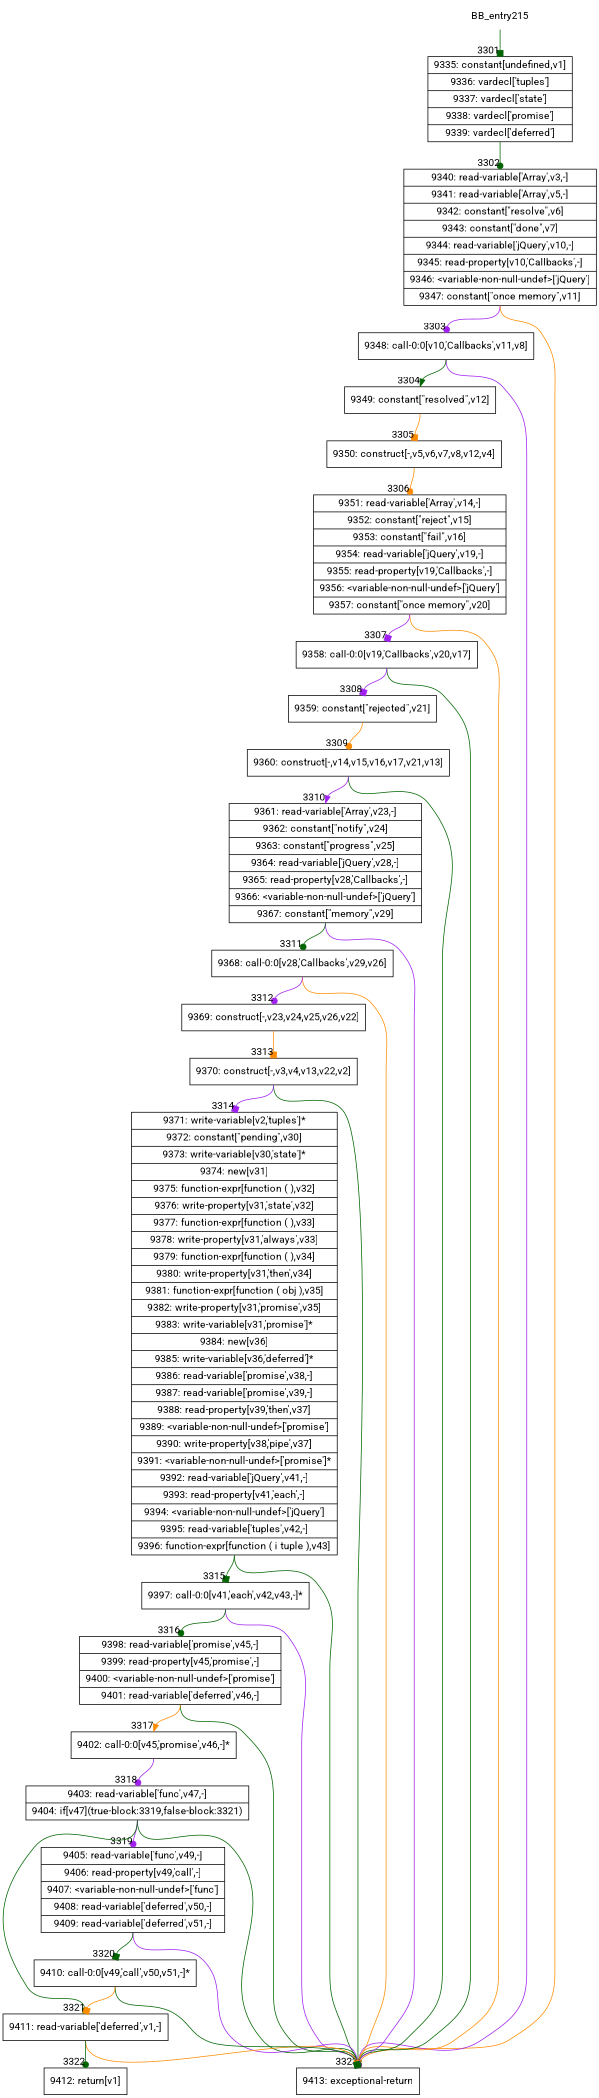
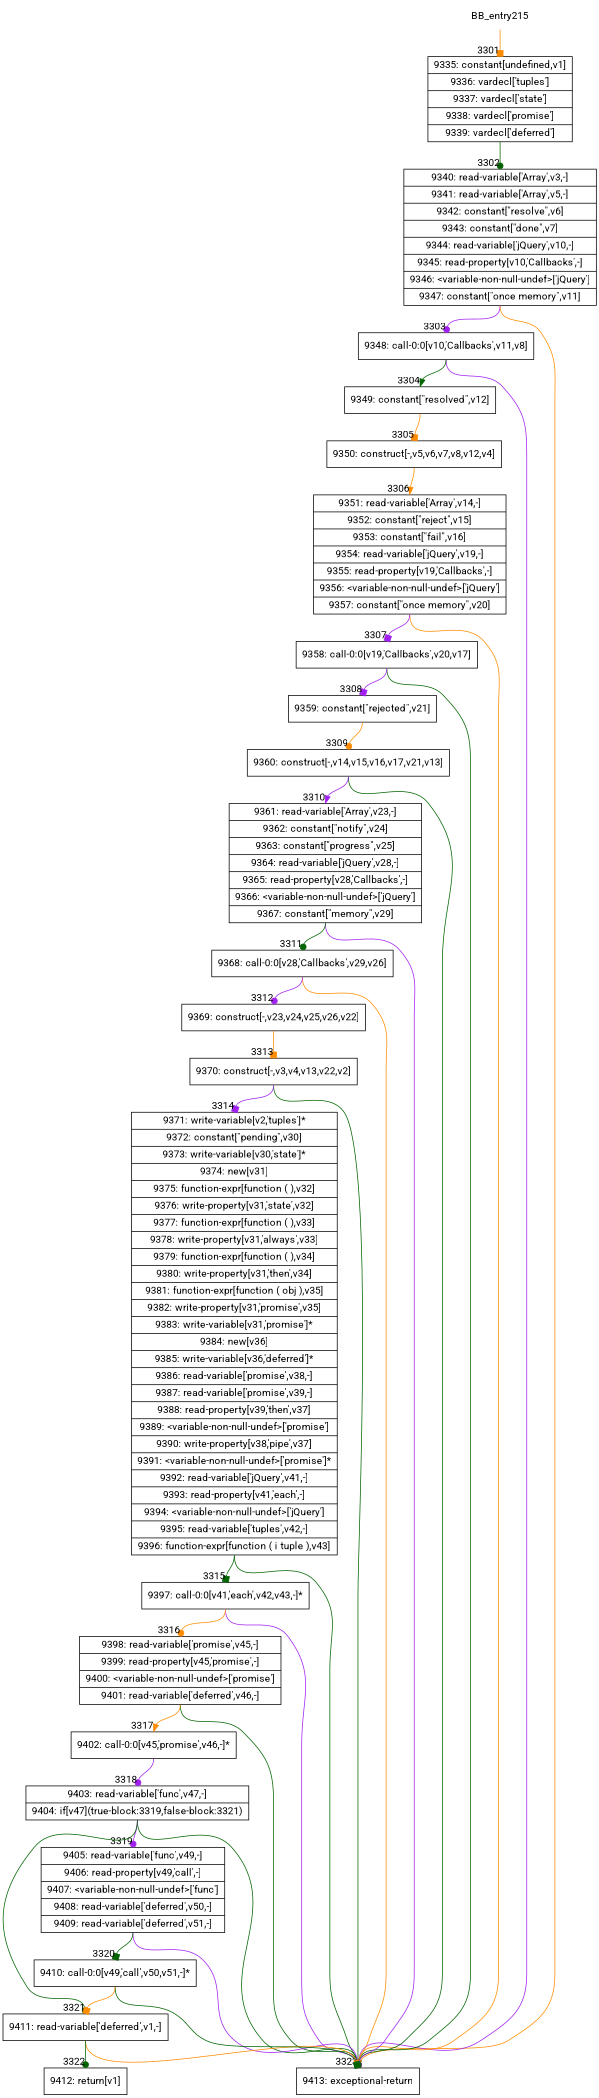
(500, 39) -> (500, 39)
(413, 478) -> (413, 478)
(206, 1622) -> (206, 1622)
